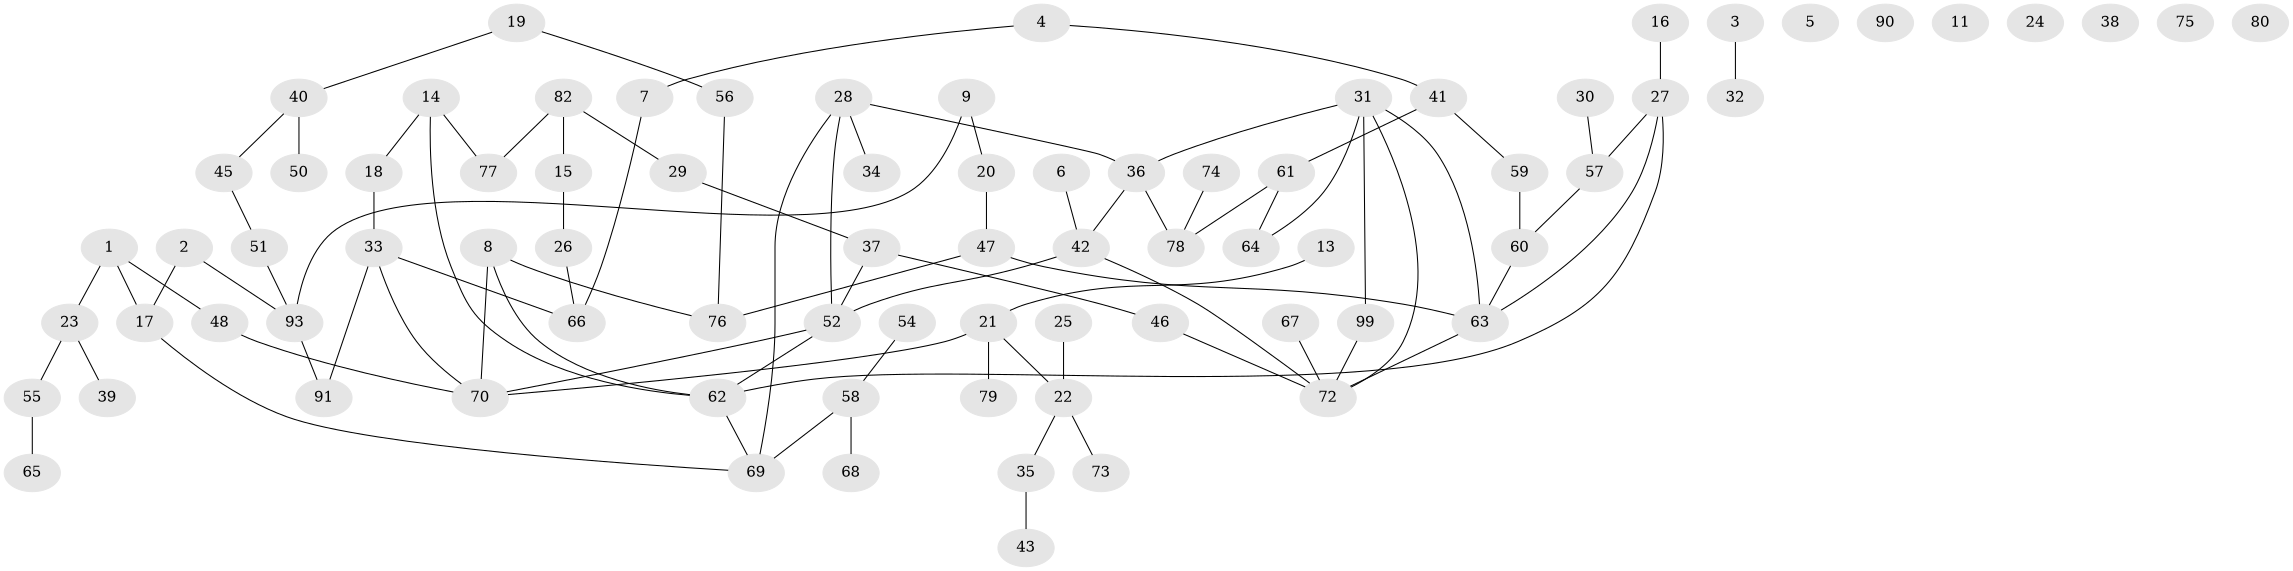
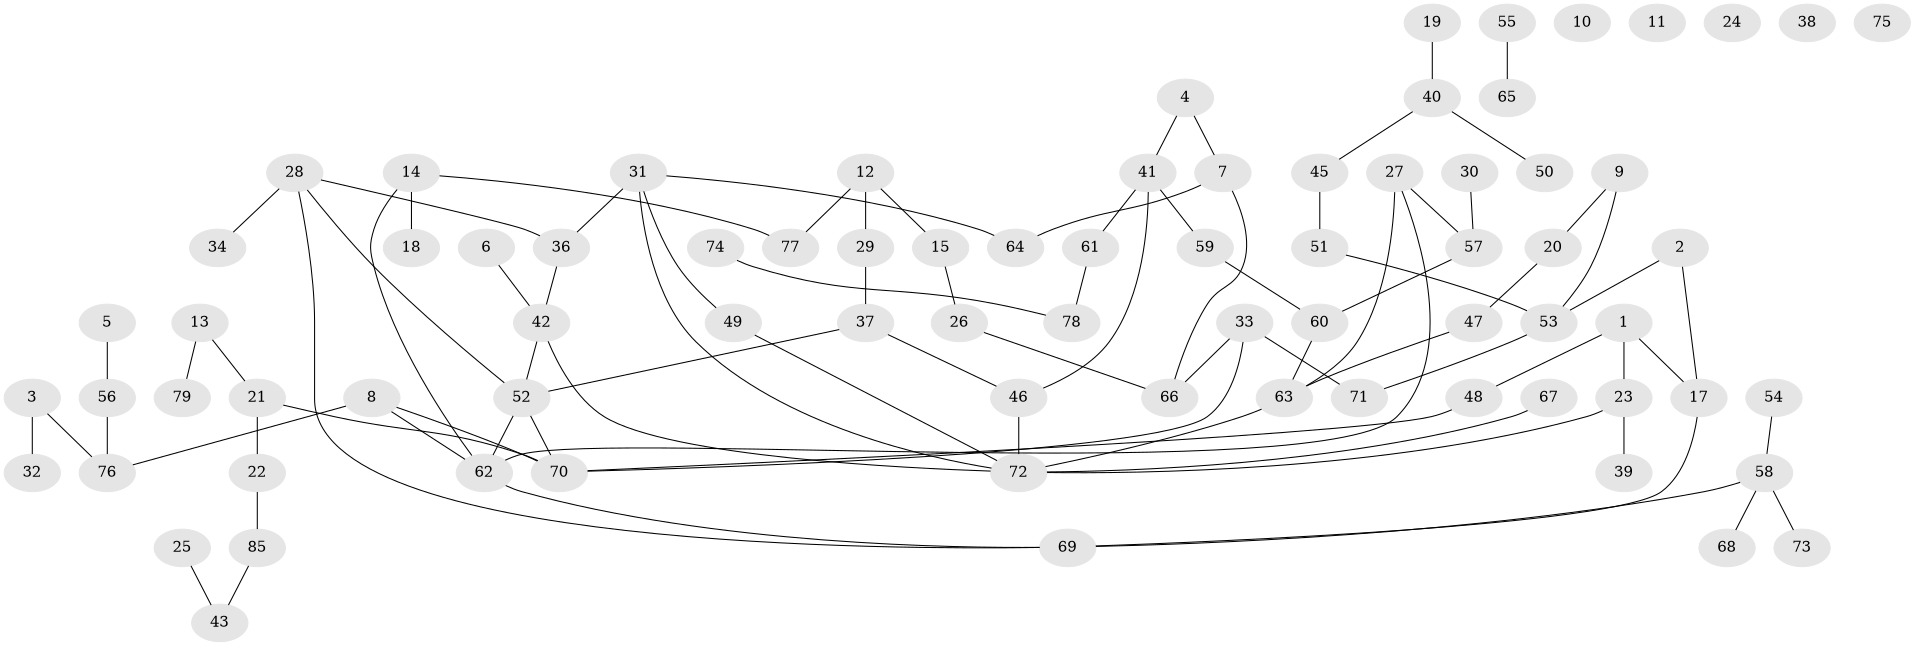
(1660, 23) -> none
(1885, 23) -> (1582, 23)
(2260, 23) -> none
(622, 58) -> (107, 361)
(564, 98) -> (866, 173)
(1457, 194) -> none
(374, 207) -> none
(1156, 210) -> none
(1269, 210) -> (1132, 208)
(863, 282) -> (70, 435)
none -> (1127, 309)
(295, 323) -> (1549, 323)
(1366, 323) -> (733, 323)
(51, 360) -> (1327, 461)
(989, 361) -> (191, 360)
(1064, 361) -> (201, 585)
(324, 398) -> (1359, 398)
(1082, 435) -> (1783, 510)
(1026, 473) -> (257, 548)
